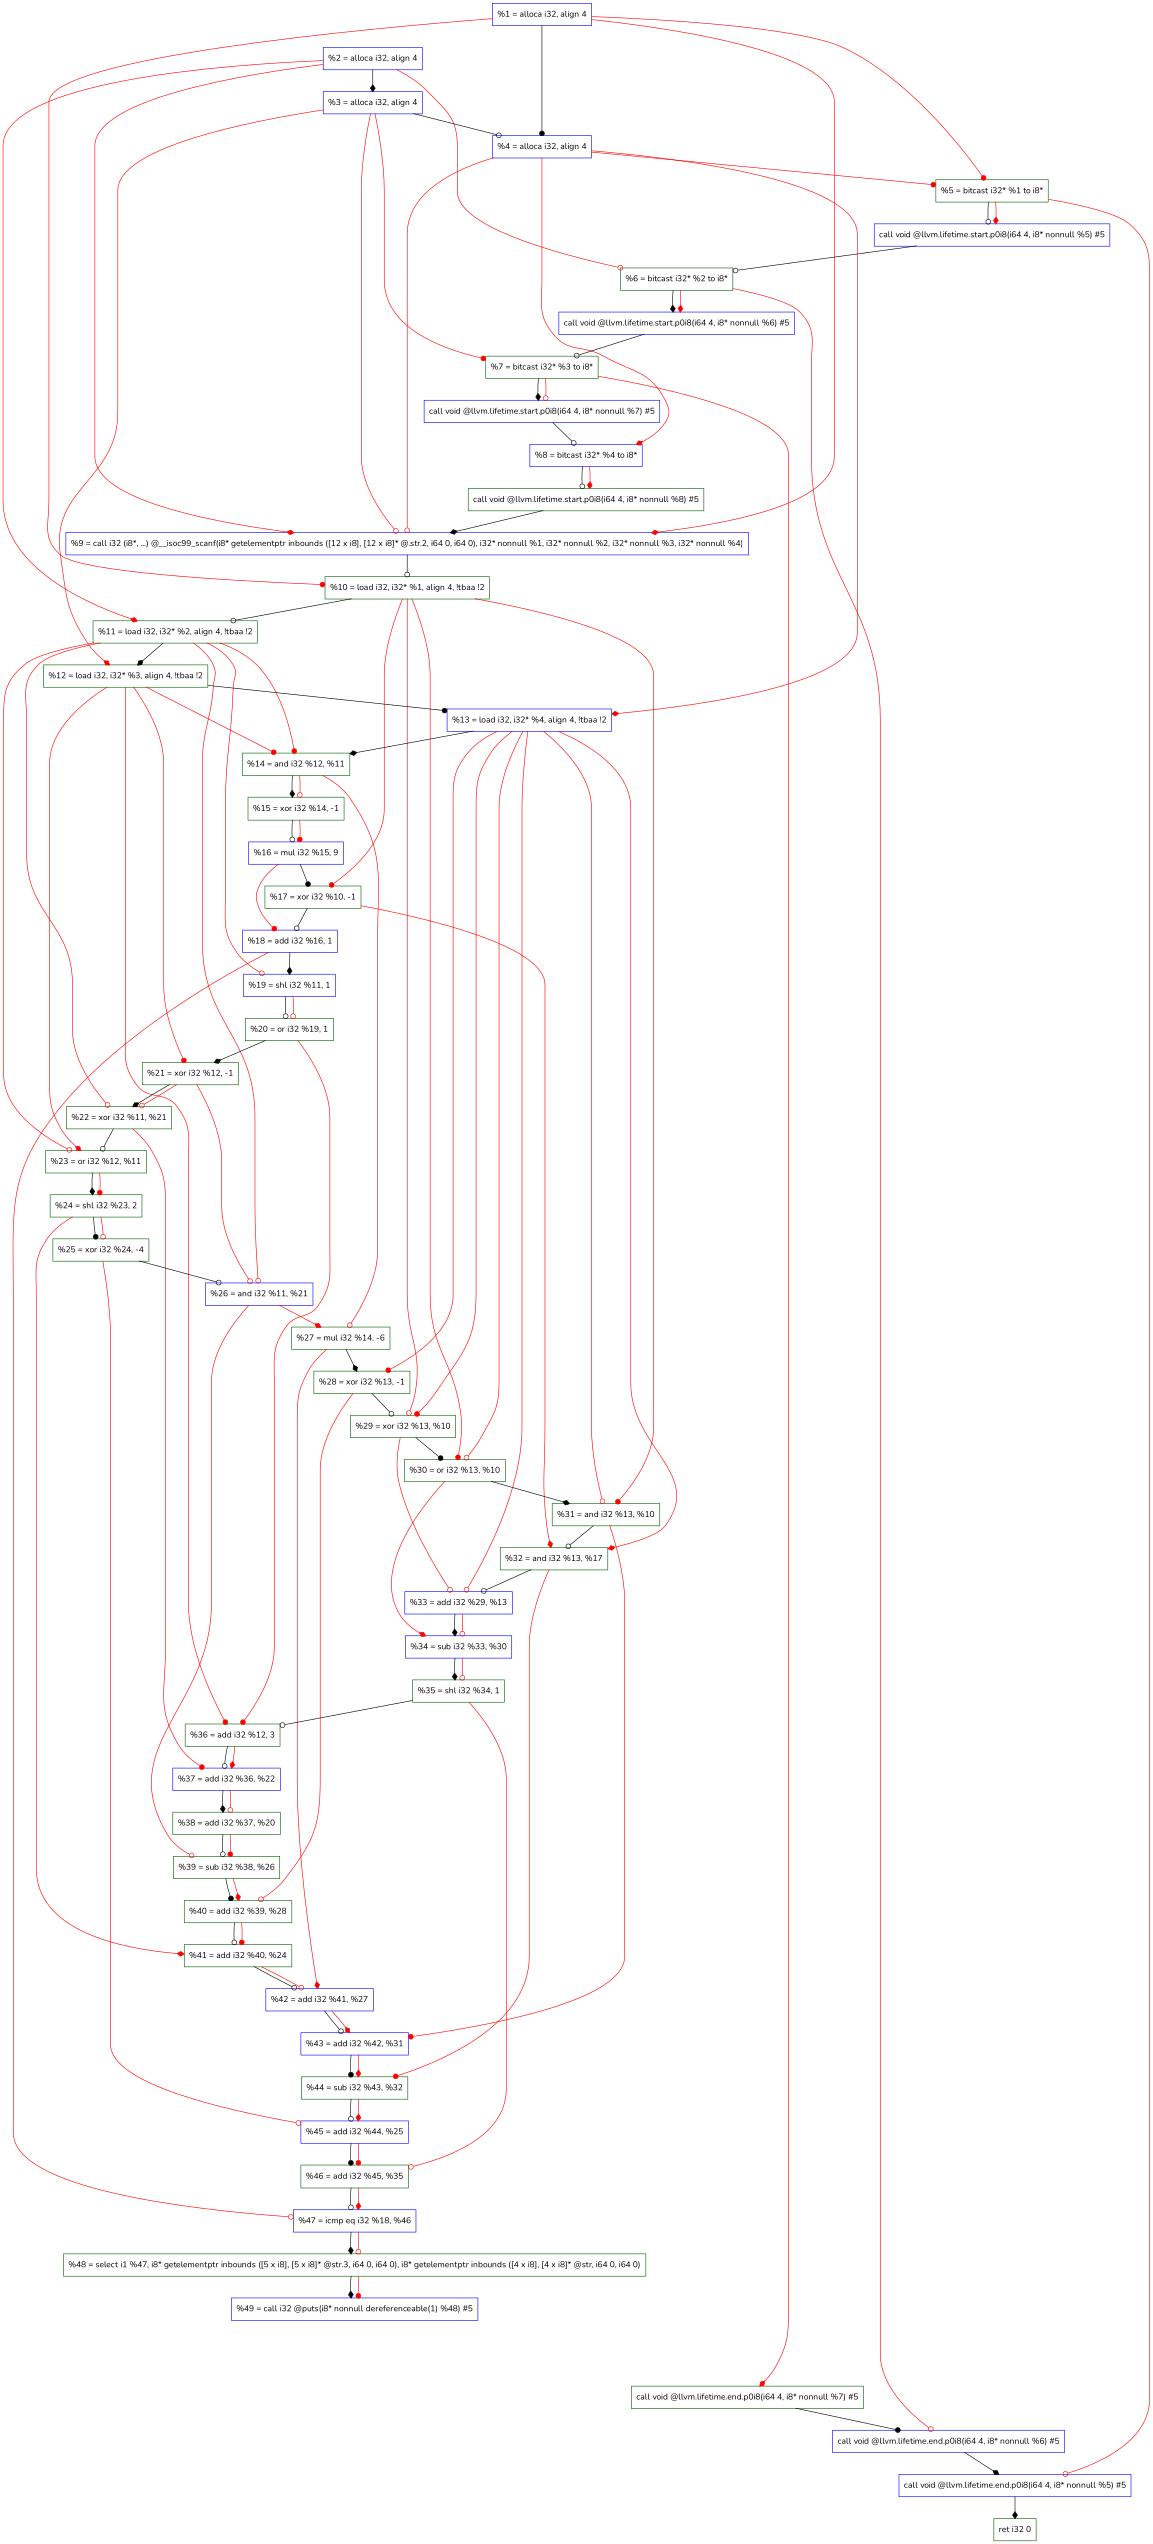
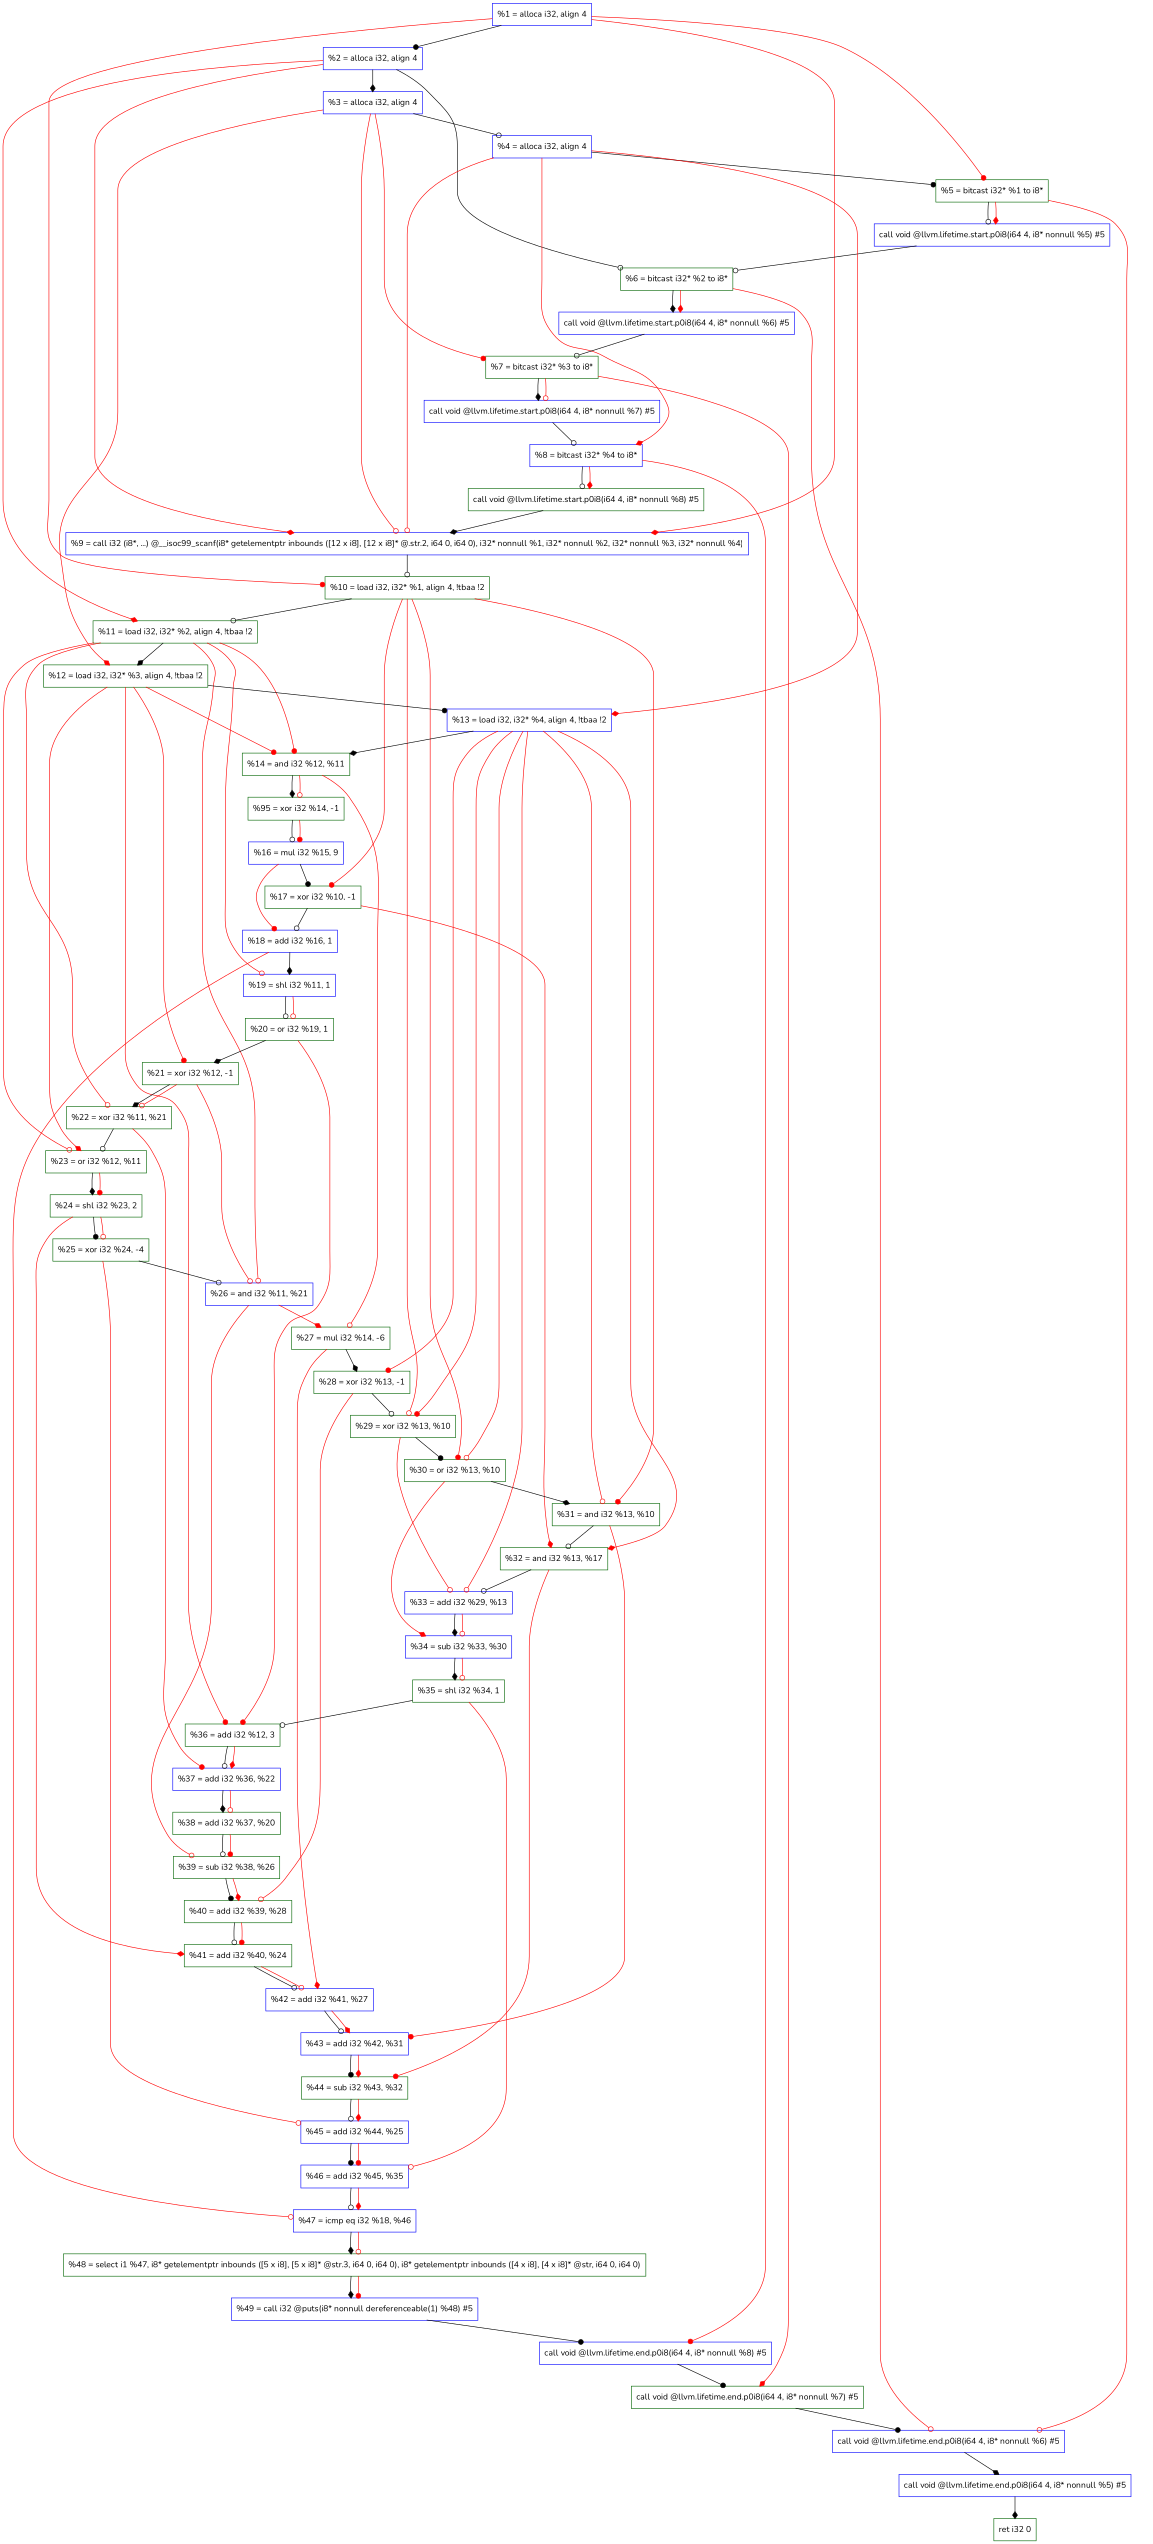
(542, 78) -> (460, 36)
(761, 168) -> (761, 168)
(465, 207) -> (465, 207)
(296, 809) -> (296, 809)
(1150, 1325) -> (1127, 1313)
(355, 2177) -> (355, 2177)
none -> (656, 2353)
